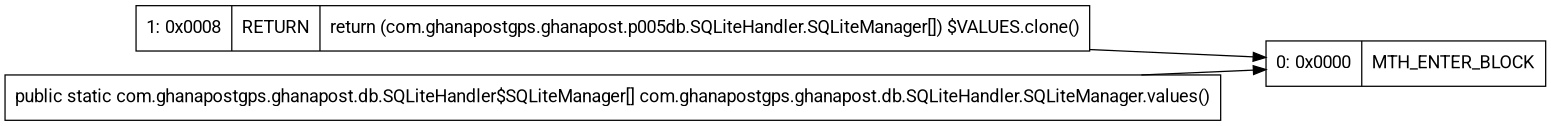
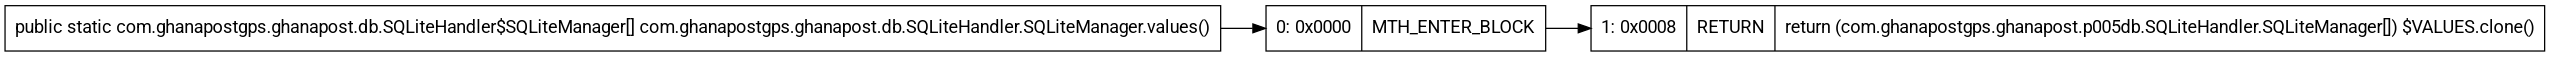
(1171, 53) -> (1562, 28)
